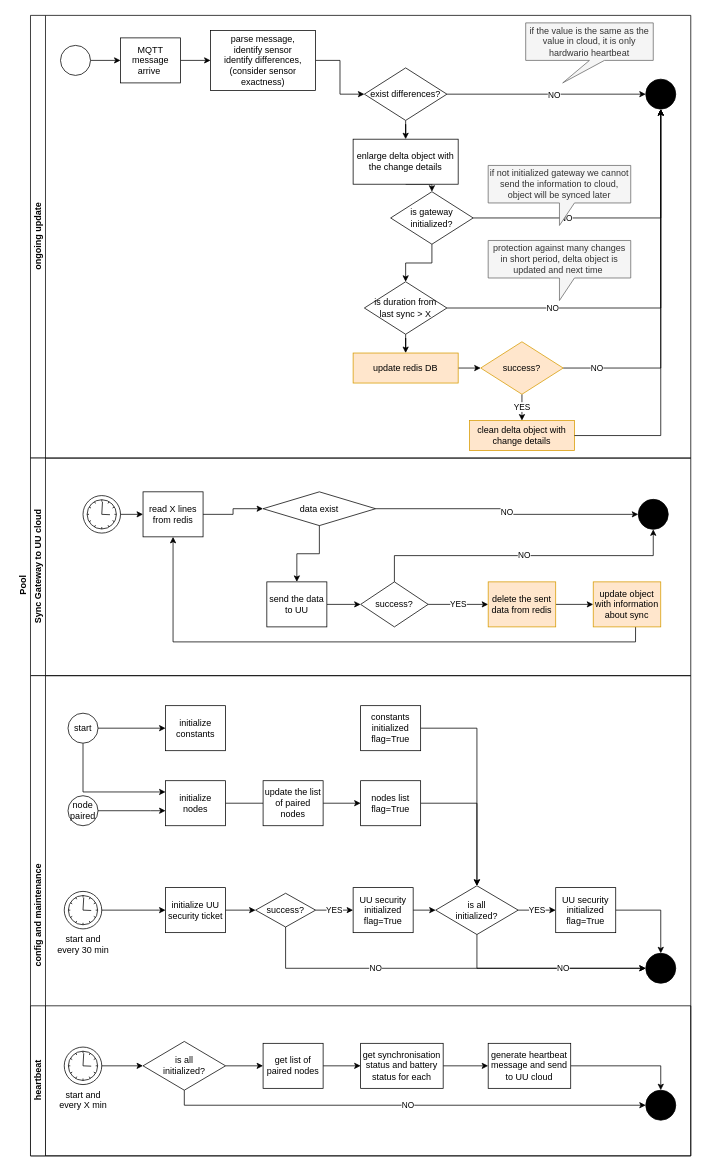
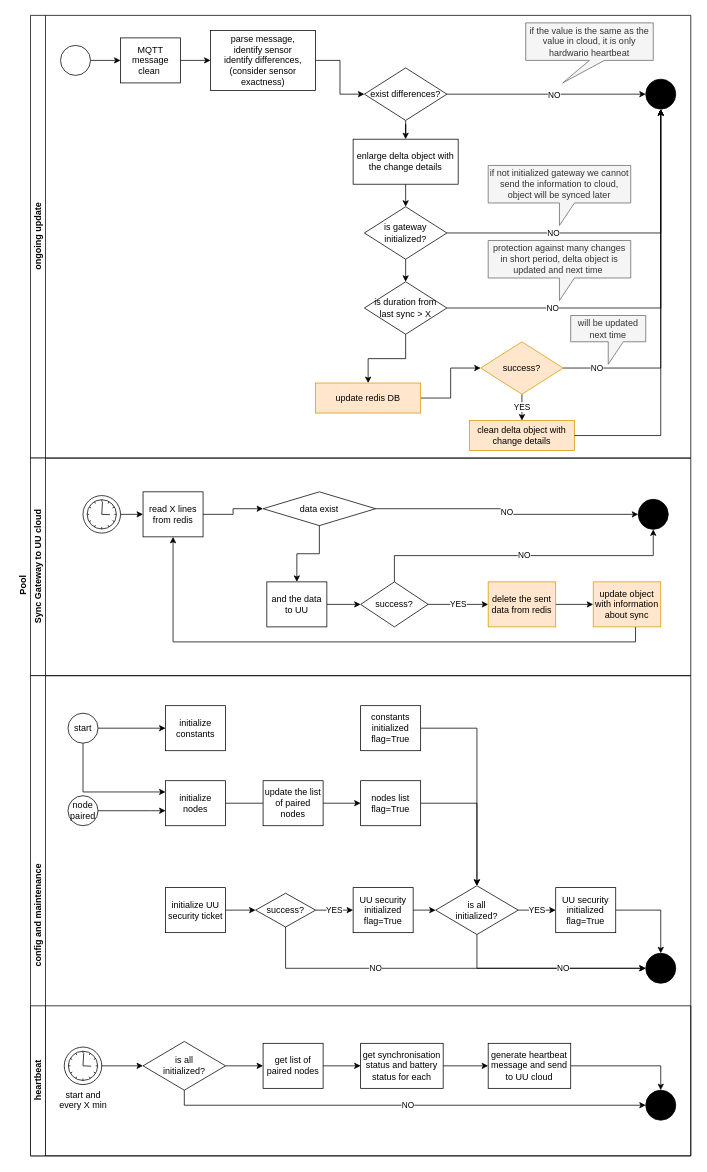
(150, 60) -> (150, 60)
(432, 218) -> (405, 233)
none -> (608, 340)
(405, 368) -> (368, 398)
(297, 604) -> (297, 604)
(83, 910) -> none
(159, 910) -> none
